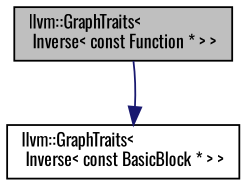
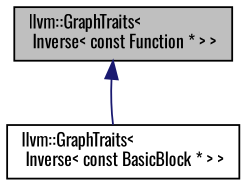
(135, 84) -> (111, 102)
